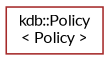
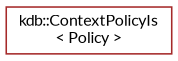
(55, 30) -> (89, 30)
